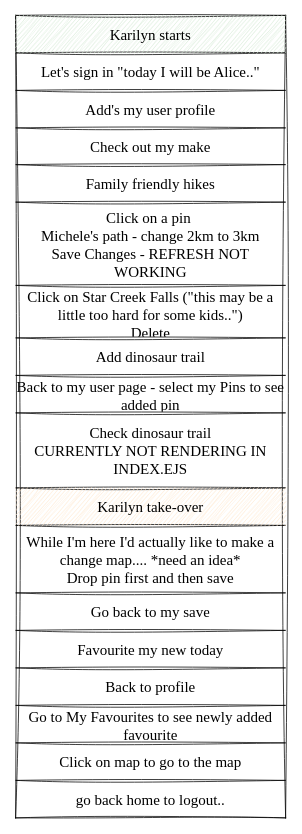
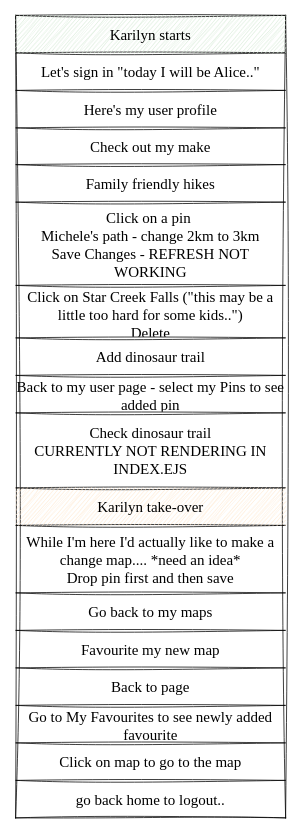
(150, 109) -> (150, 109)
(150, 612) -> (150, 612)
(150, 649) -> (150, 649)
(150, 687) -> (150, 687)
